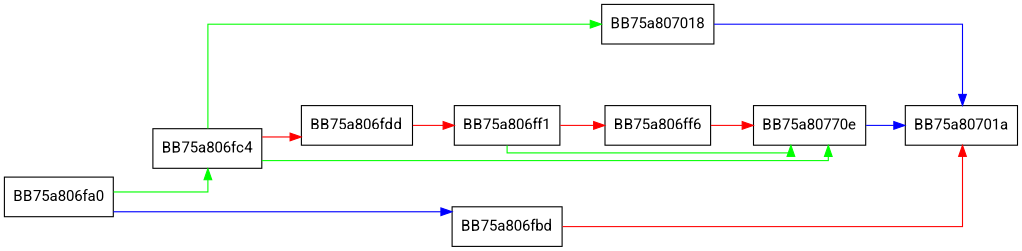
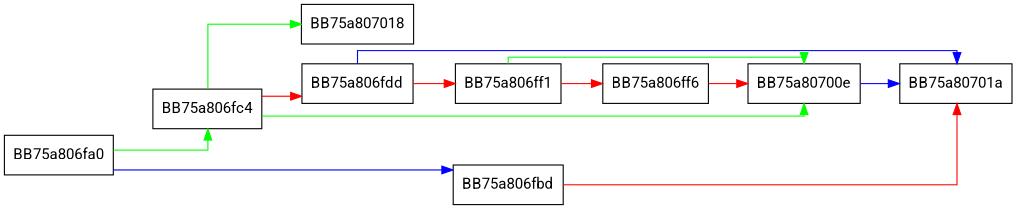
(873, 24) -> (652, 51)
(810, 125) -> (804, 84)
